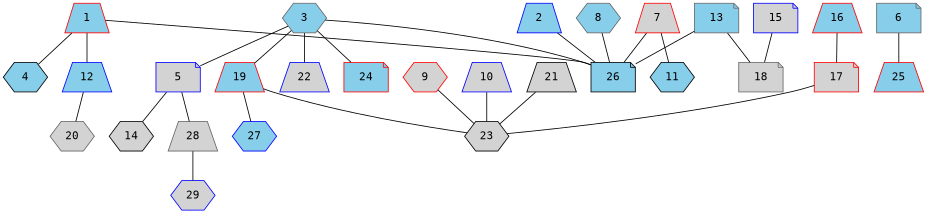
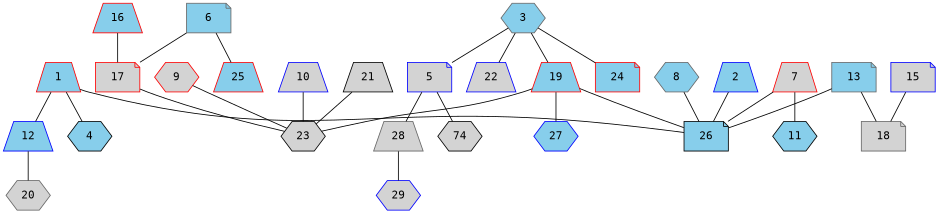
(459, 35) -> (632, 109)
none -> (163, 48)
(131, 136) -> (460, 136)
